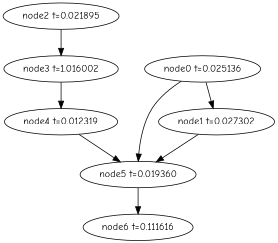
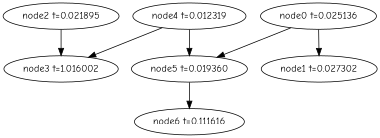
(61, 92) -> (129, 41)
(180, 146) -> none
